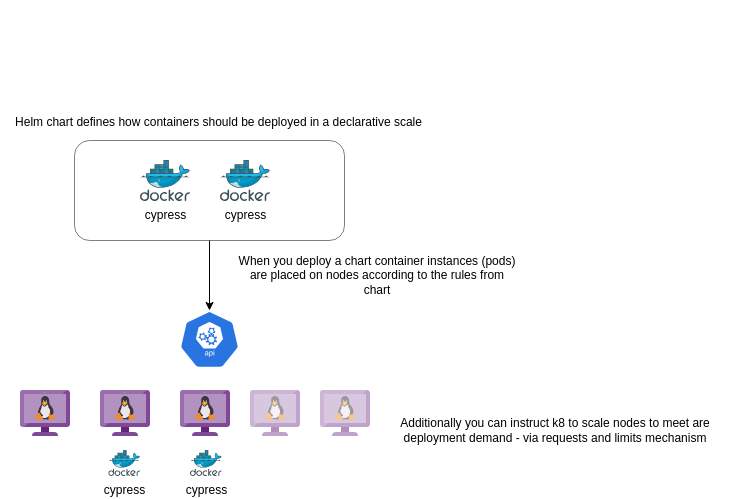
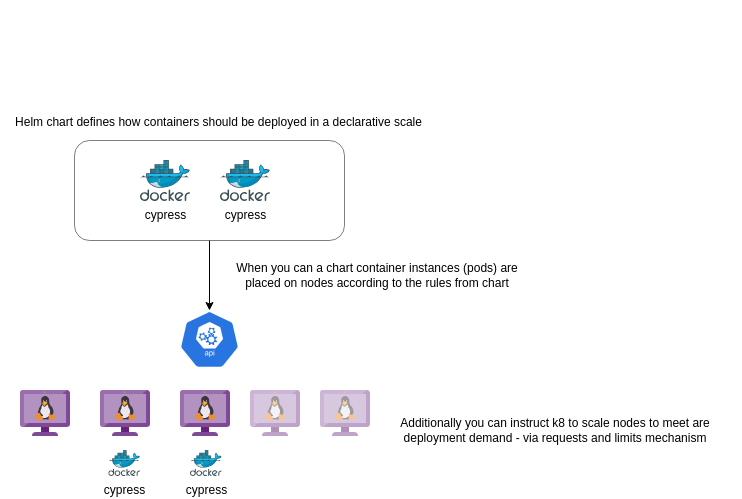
(378, 276) -> (378, 276)
